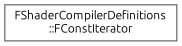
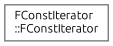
(91, 23) -> (57, 23)
